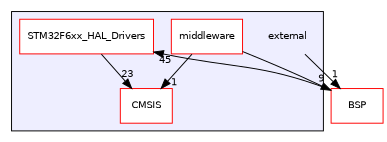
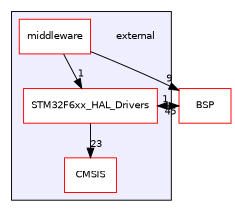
(318, 66) -> (162, 106)
(180, 68) -> (70, 67)
